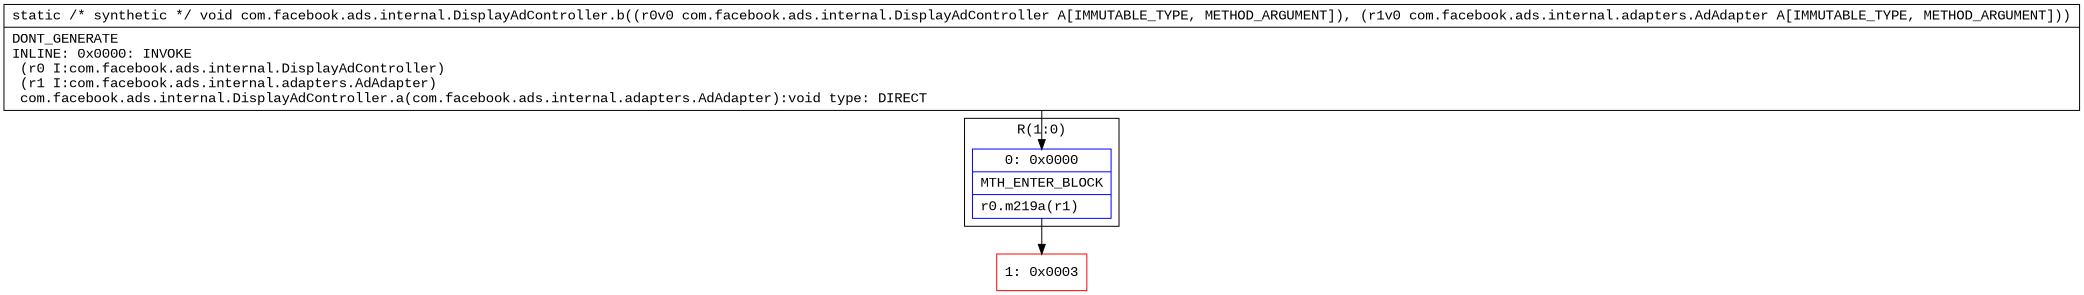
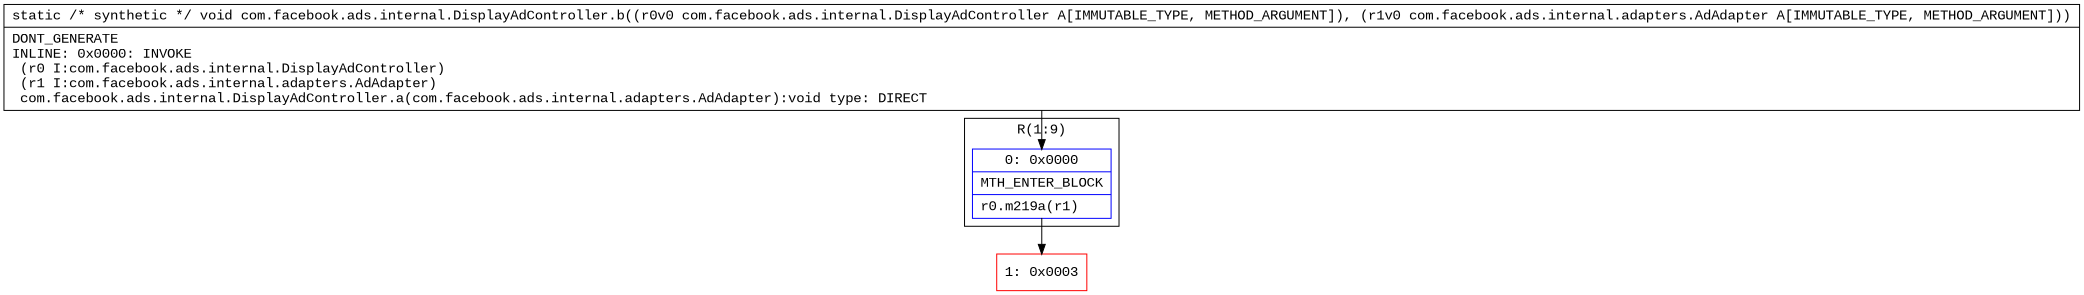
(1042, 130) -> (1042, 130)
